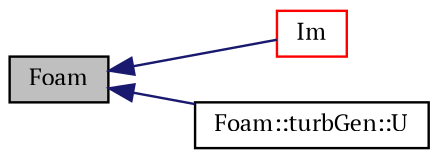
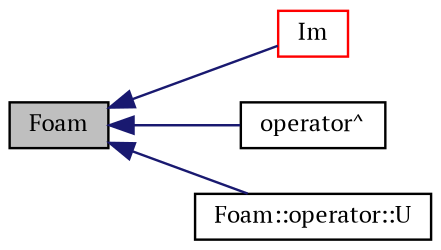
(312, 125) -> (313, 217)
none -> (313, 125)
